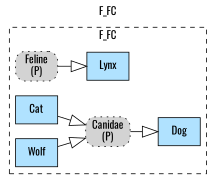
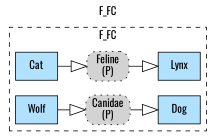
(64, 118) -> (64, 66)
